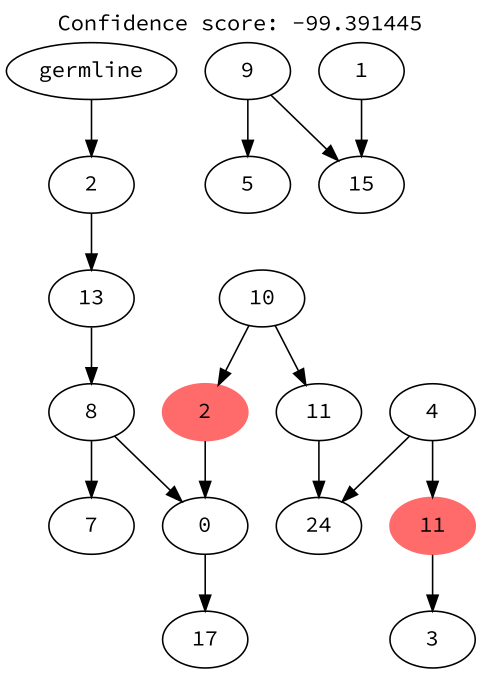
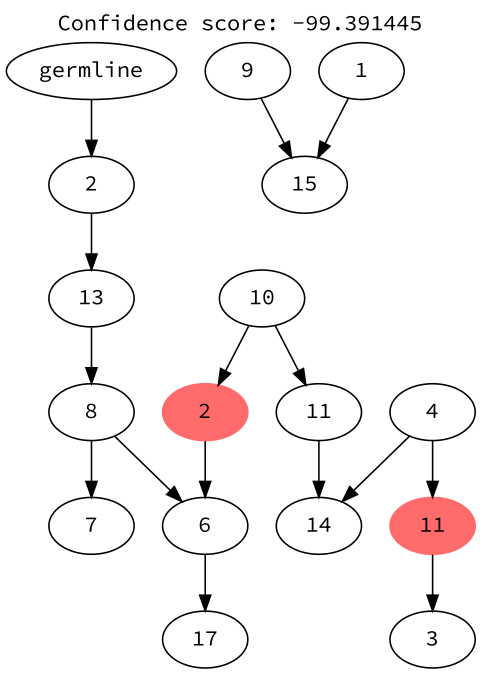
(248, 185) -> none
(205, 526) -> (205, 526)
(319, 526) -> (319, 526)
